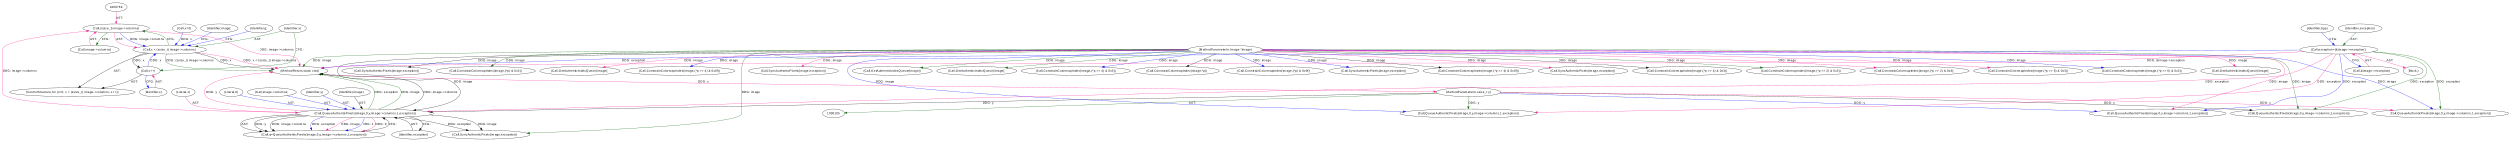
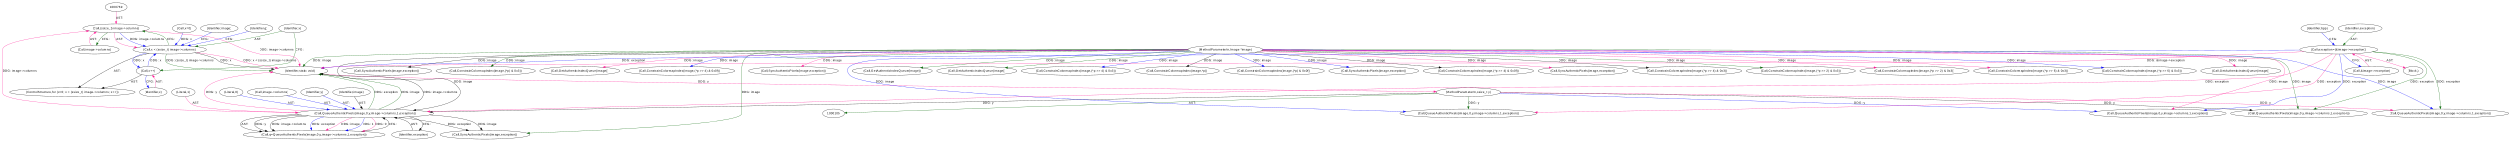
(133, 60) -> (133, 60)
(300, 71) -> (300, 71)
